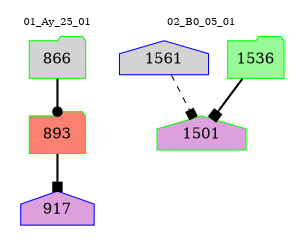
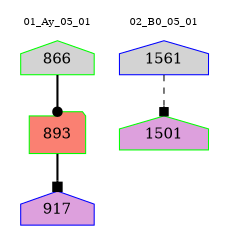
(57, 22) -> (57, 22)
(57, 60) -> (57, 60)
(256, 60) -> none
